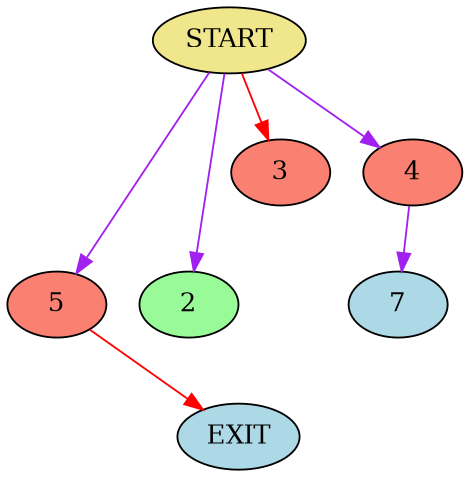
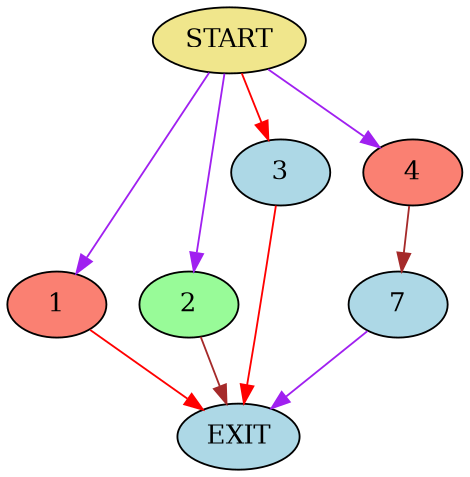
(281, 172) -> (281, 172)
(407, 230) -> (407, 230)
none -> (262, 295)
(57, 305) -> (57, 305)
none -> (210, 362)
none -> (327, 364)
